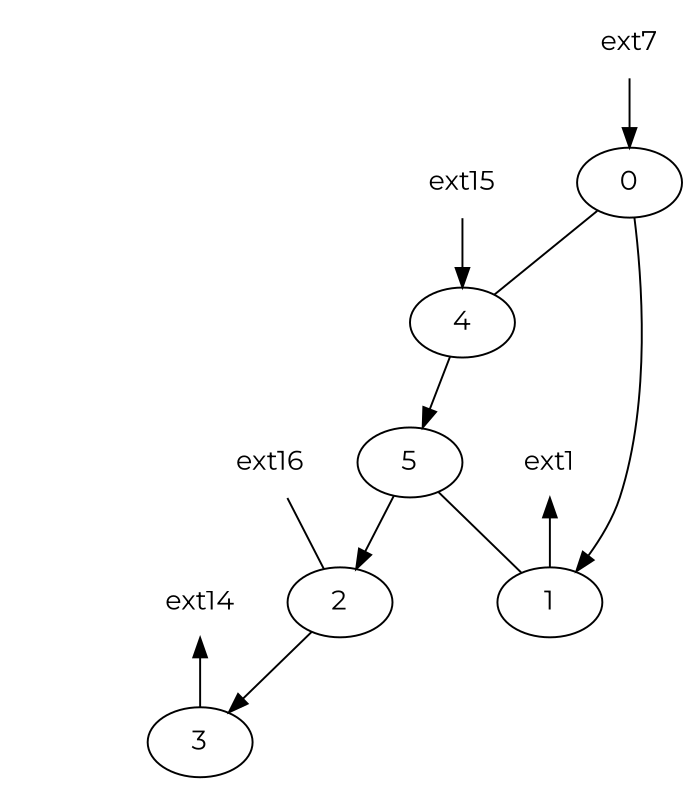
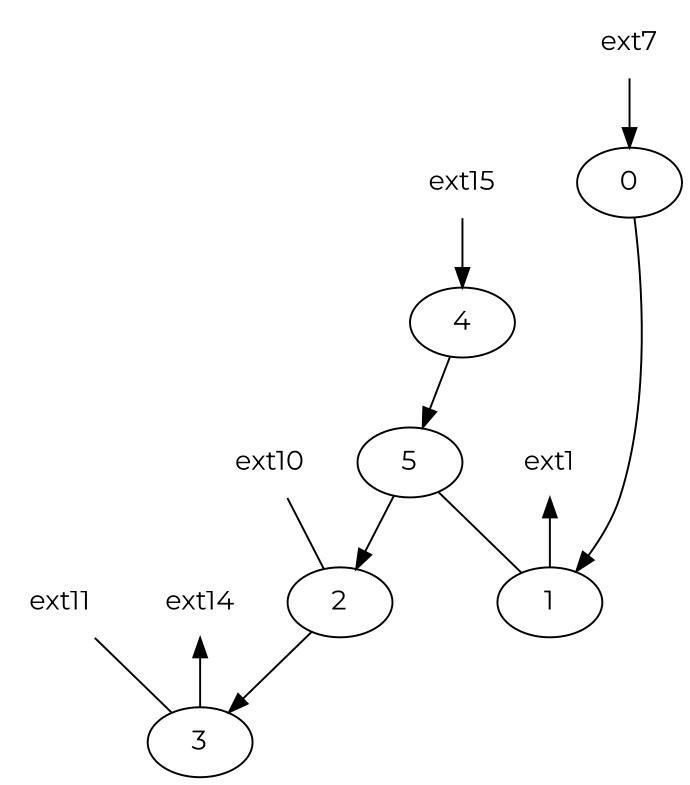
(546, 253) -> none
(270, 462) -> (270, 462)
none -> (60, 602)
